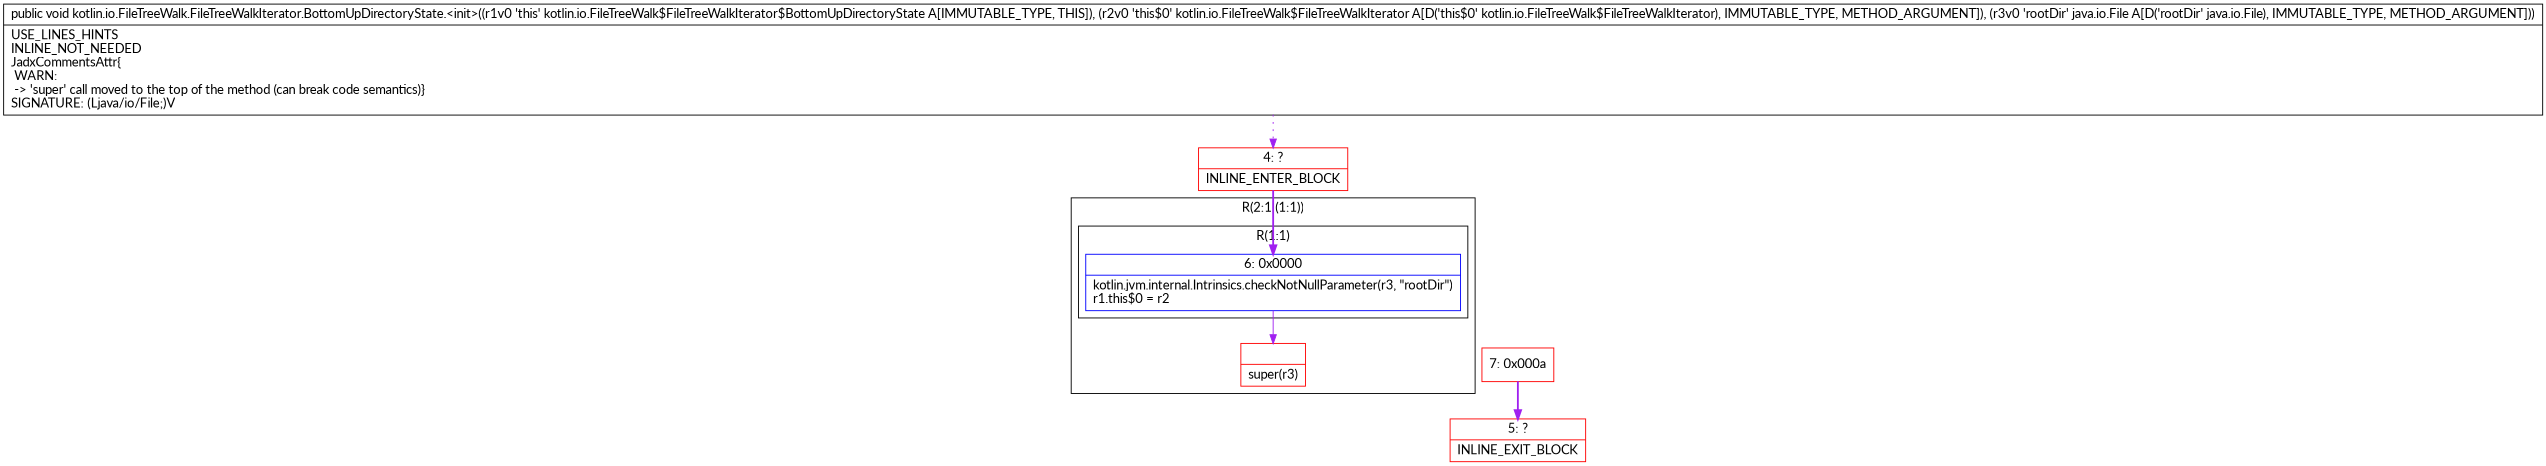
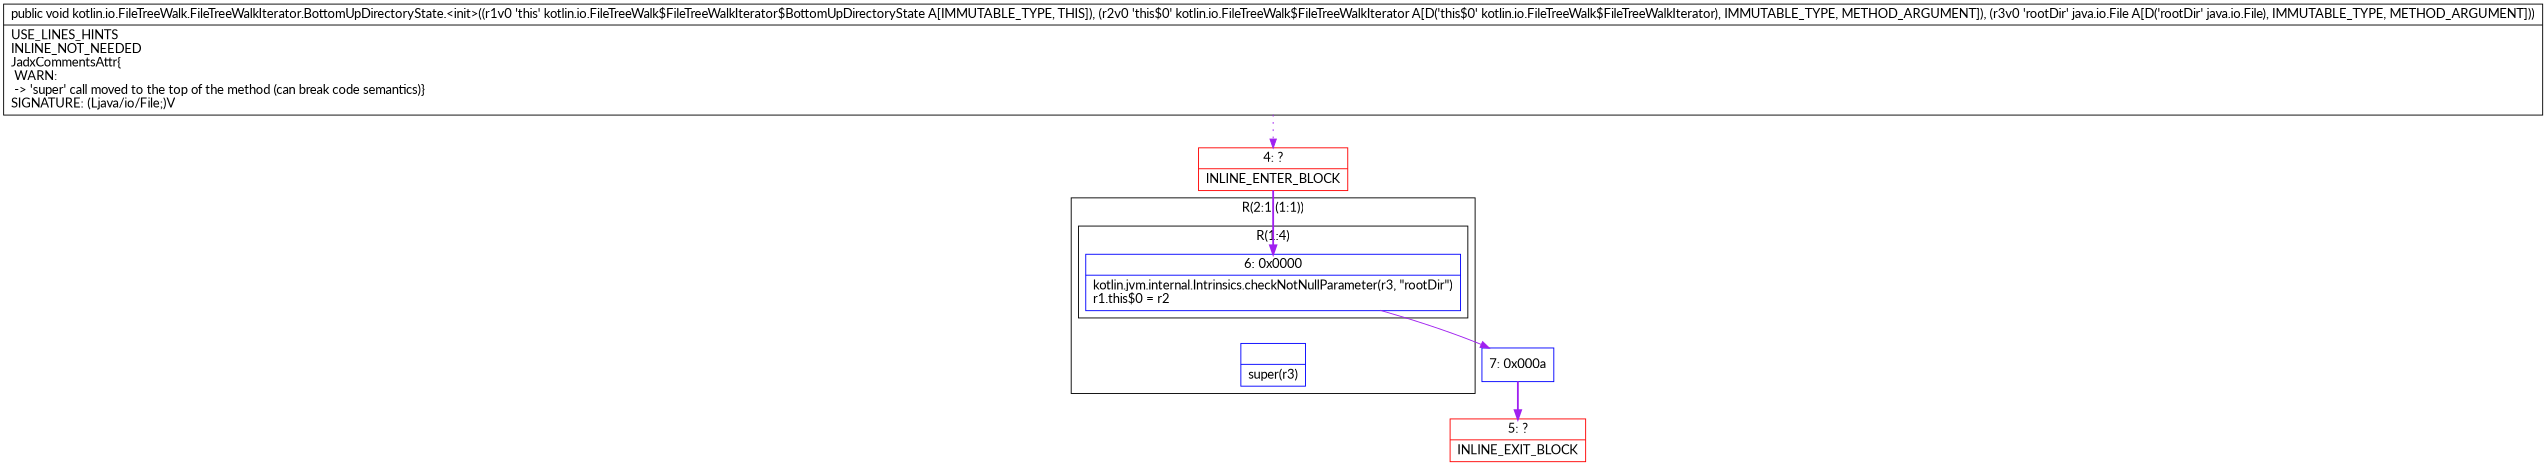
(1273, 237) -> (1273, 237)
(1273, 324) -> (1431, 326)
(1273, 365) -> (1273, 365)
(1518, 365) -> (1518, 365)
